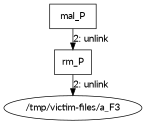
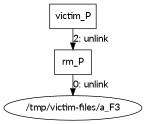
(73, 16) -> (73, 16)
(91, 85) -> (91, 85)
